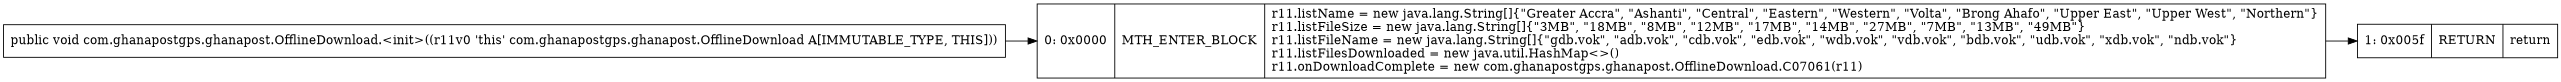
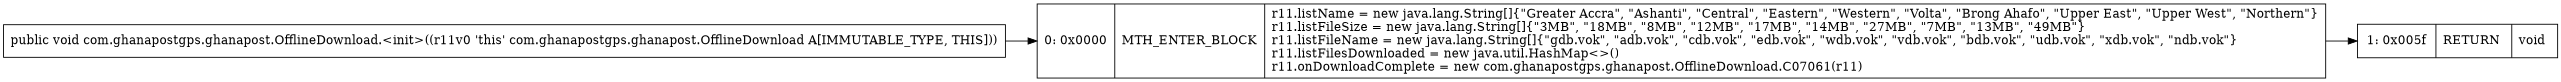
(2530, 41) -> (2533, 41)
